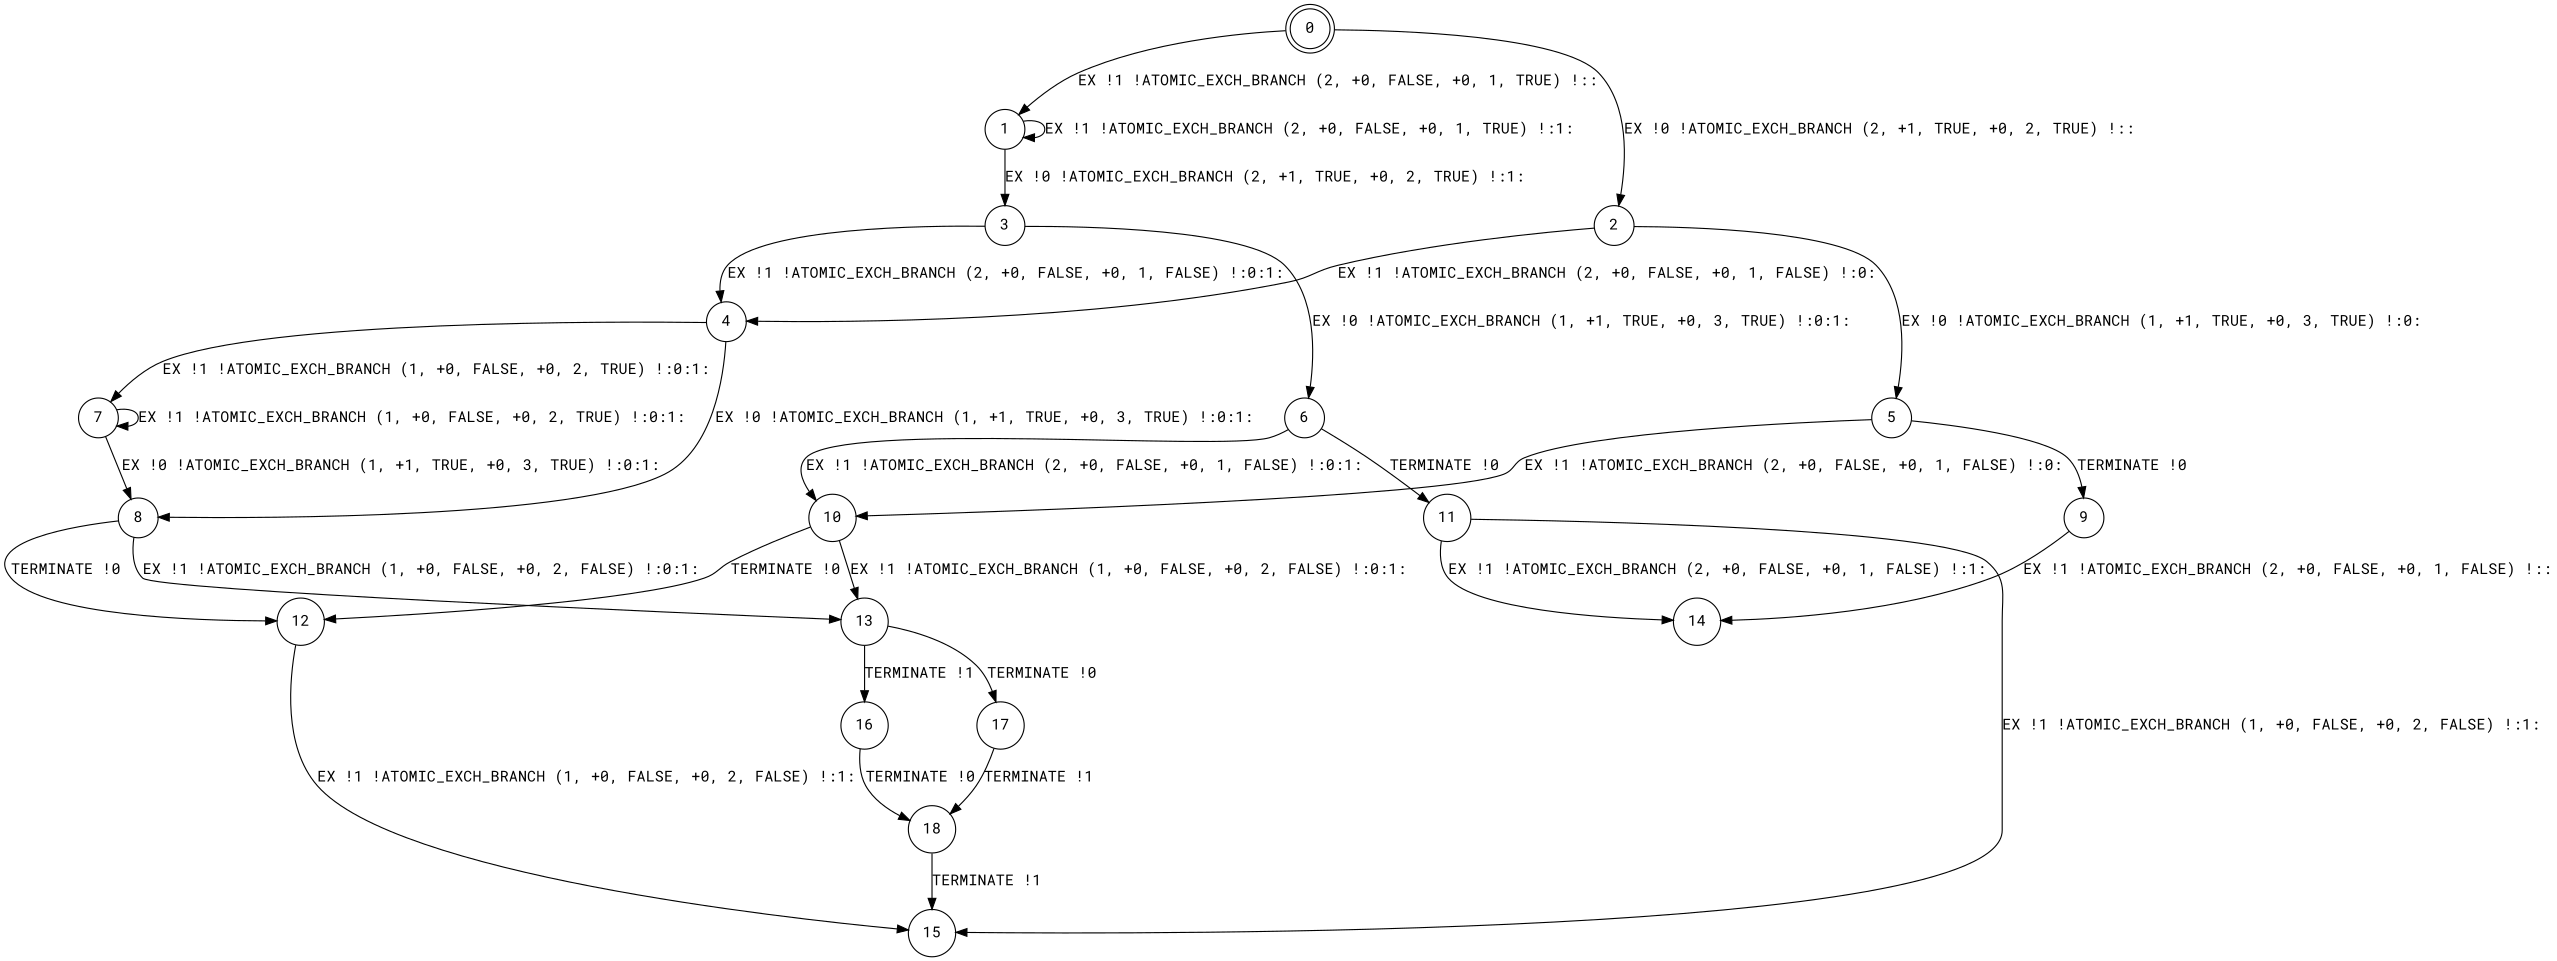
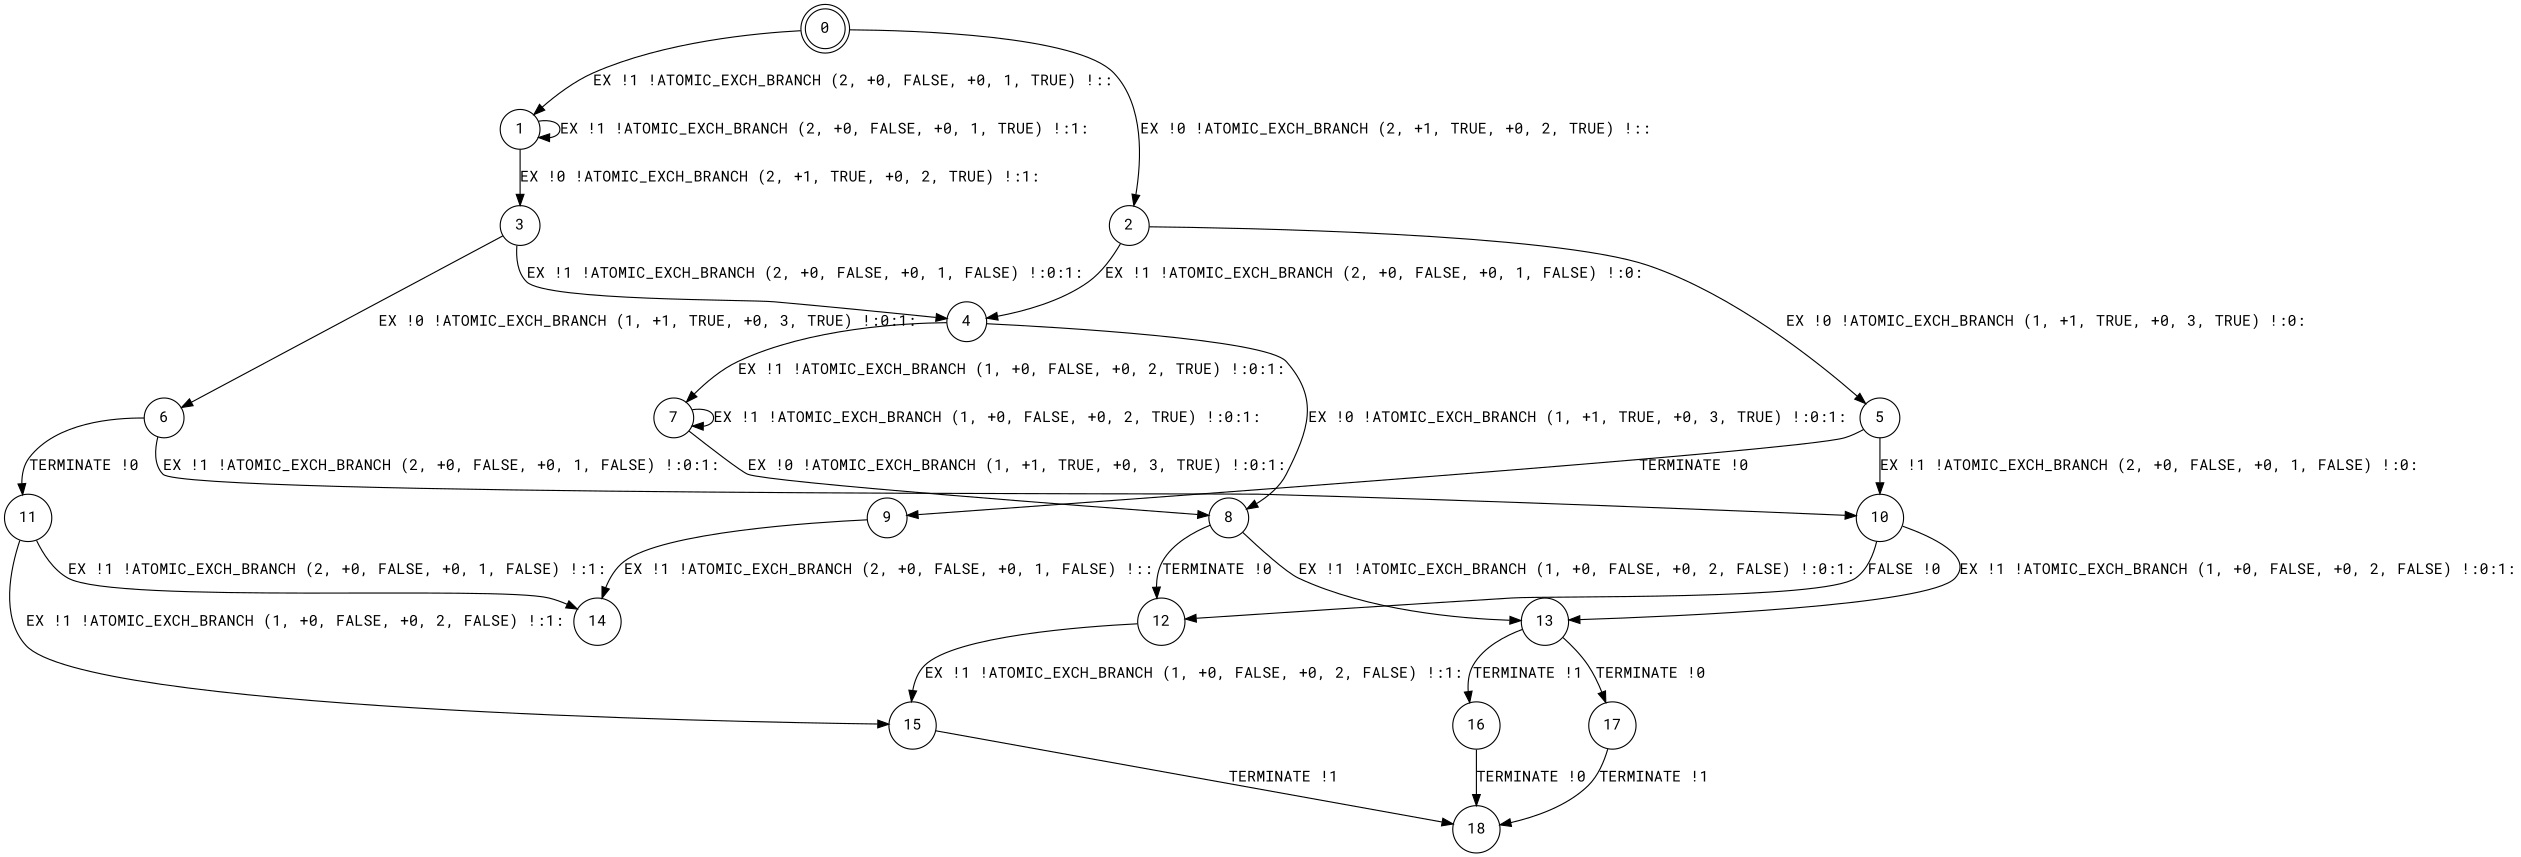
(786, 570) -> (1905, 570)
(932, 876) -> (1189, 776)
